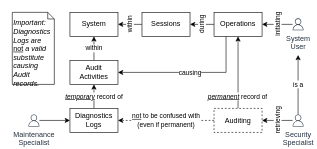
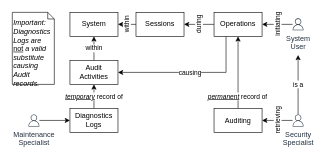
(166, 24) -> (160, 24)
(132, 120) -> none
(238, 120) -> (238, 120)
